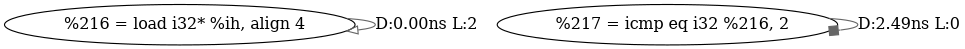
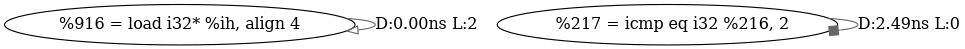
(180, 25) -> (180, 25)
